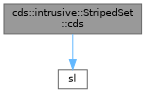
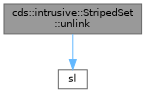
(73, 19) -> (73, 19)
